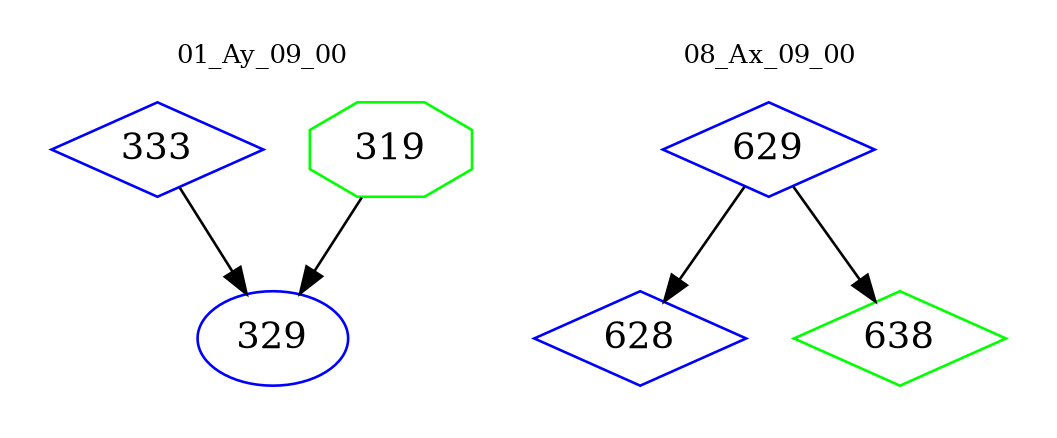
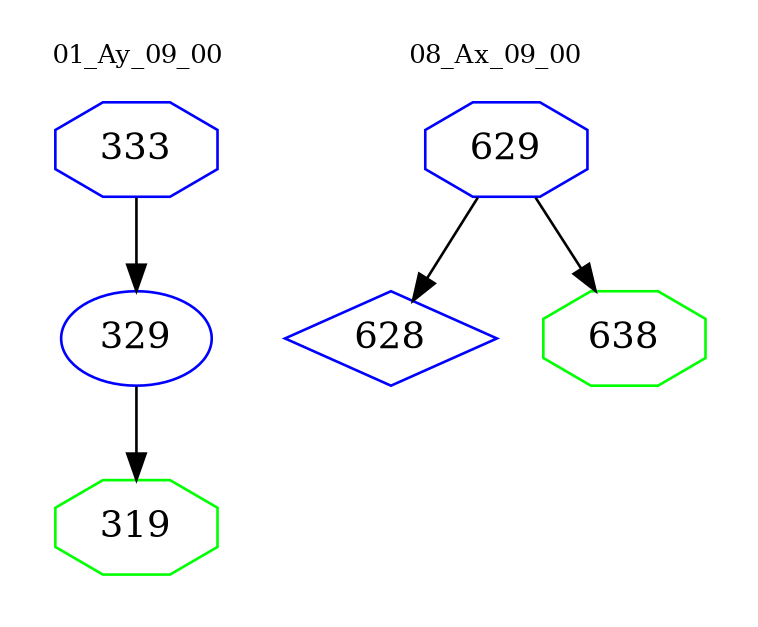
(157, 150) -> (136, 150)
(769, 150) -> (506, 150)
(338, 234) -> (136, 420)
(900, 338) -> (624, 338)
